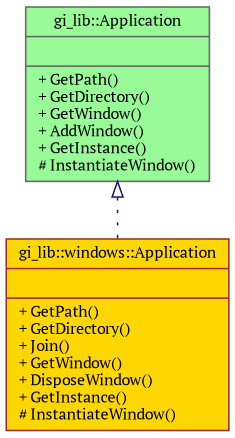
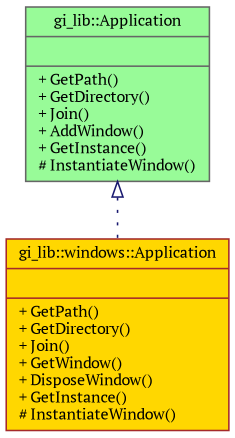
(90, 114) -> (65, 114)
